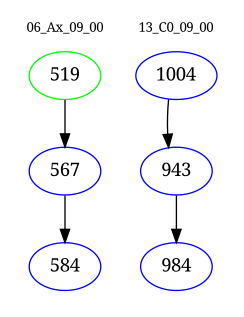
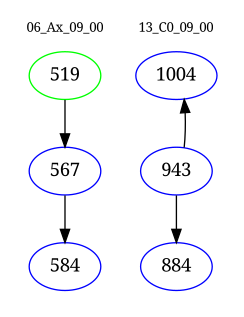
(168, 117) -> (185, 130)
(176, 267) -> (176, 267)
